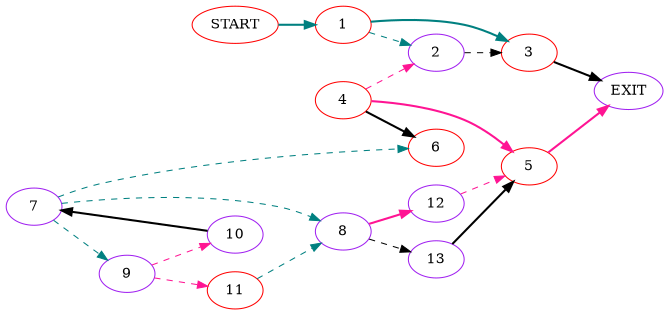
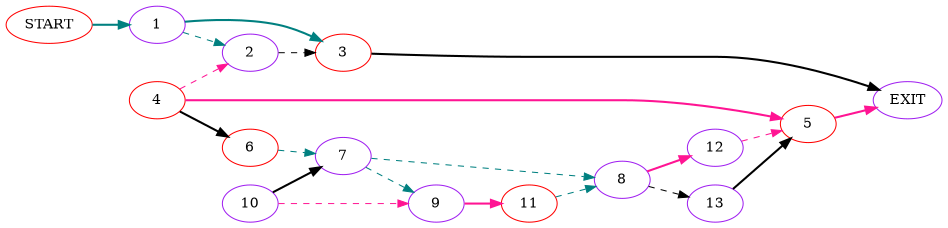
(343, 25) -> (157, 25)
(226, 163) -> (292, 151)
(176, 256) -> (338, 204)
(176, 281) -> (478, 204)
